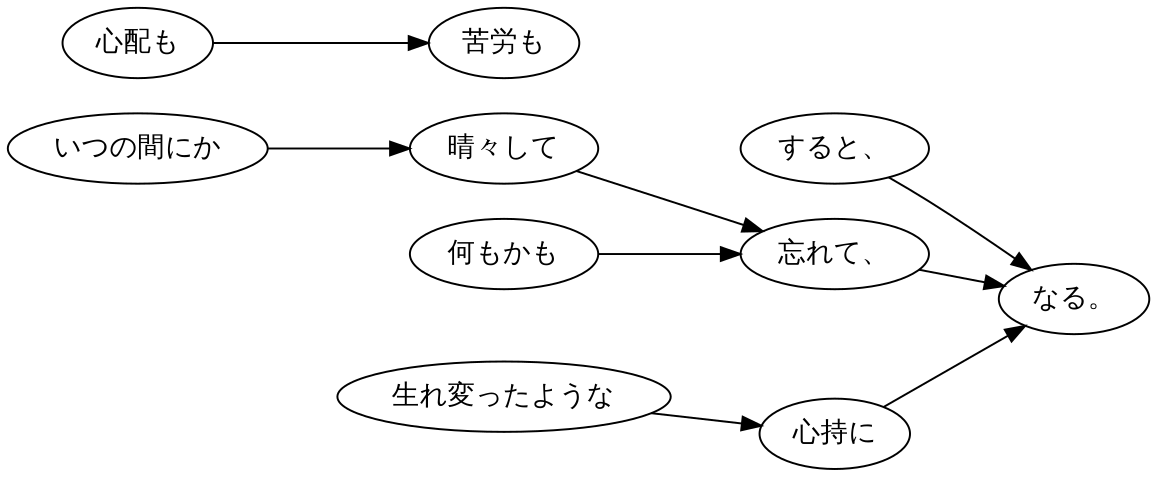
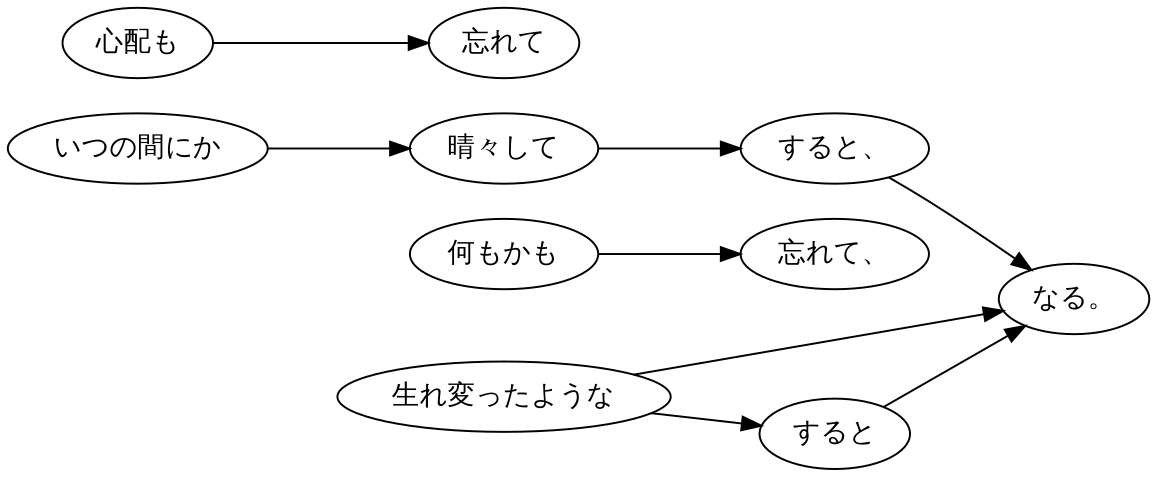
(504, 43) -> (504, 43)
(660, 198) -> (660, 149)
(952, 276) -> (809, 344)
(835, 434) -> (835, 434)
